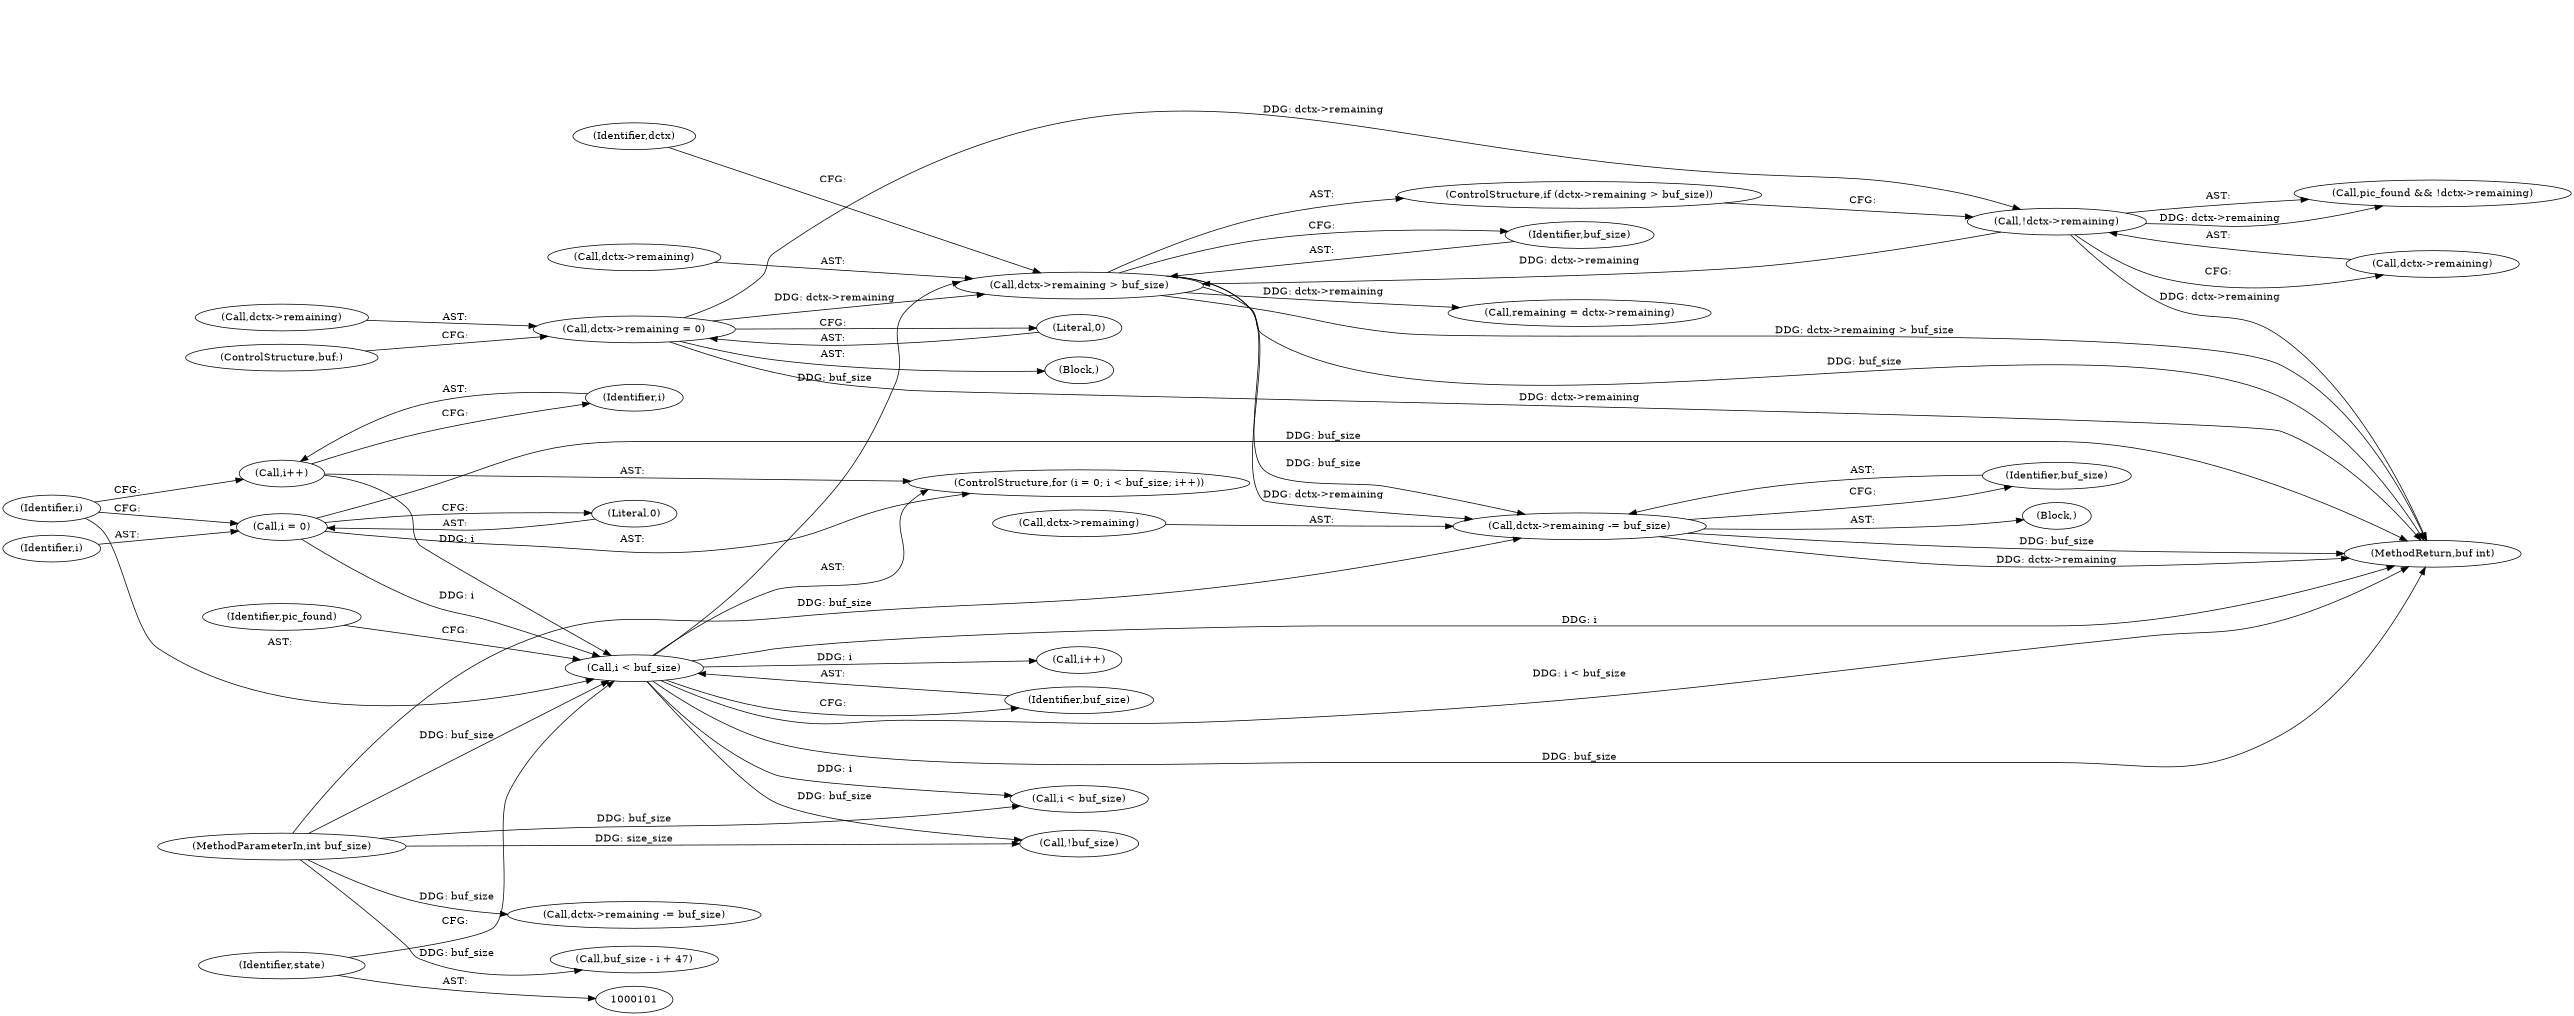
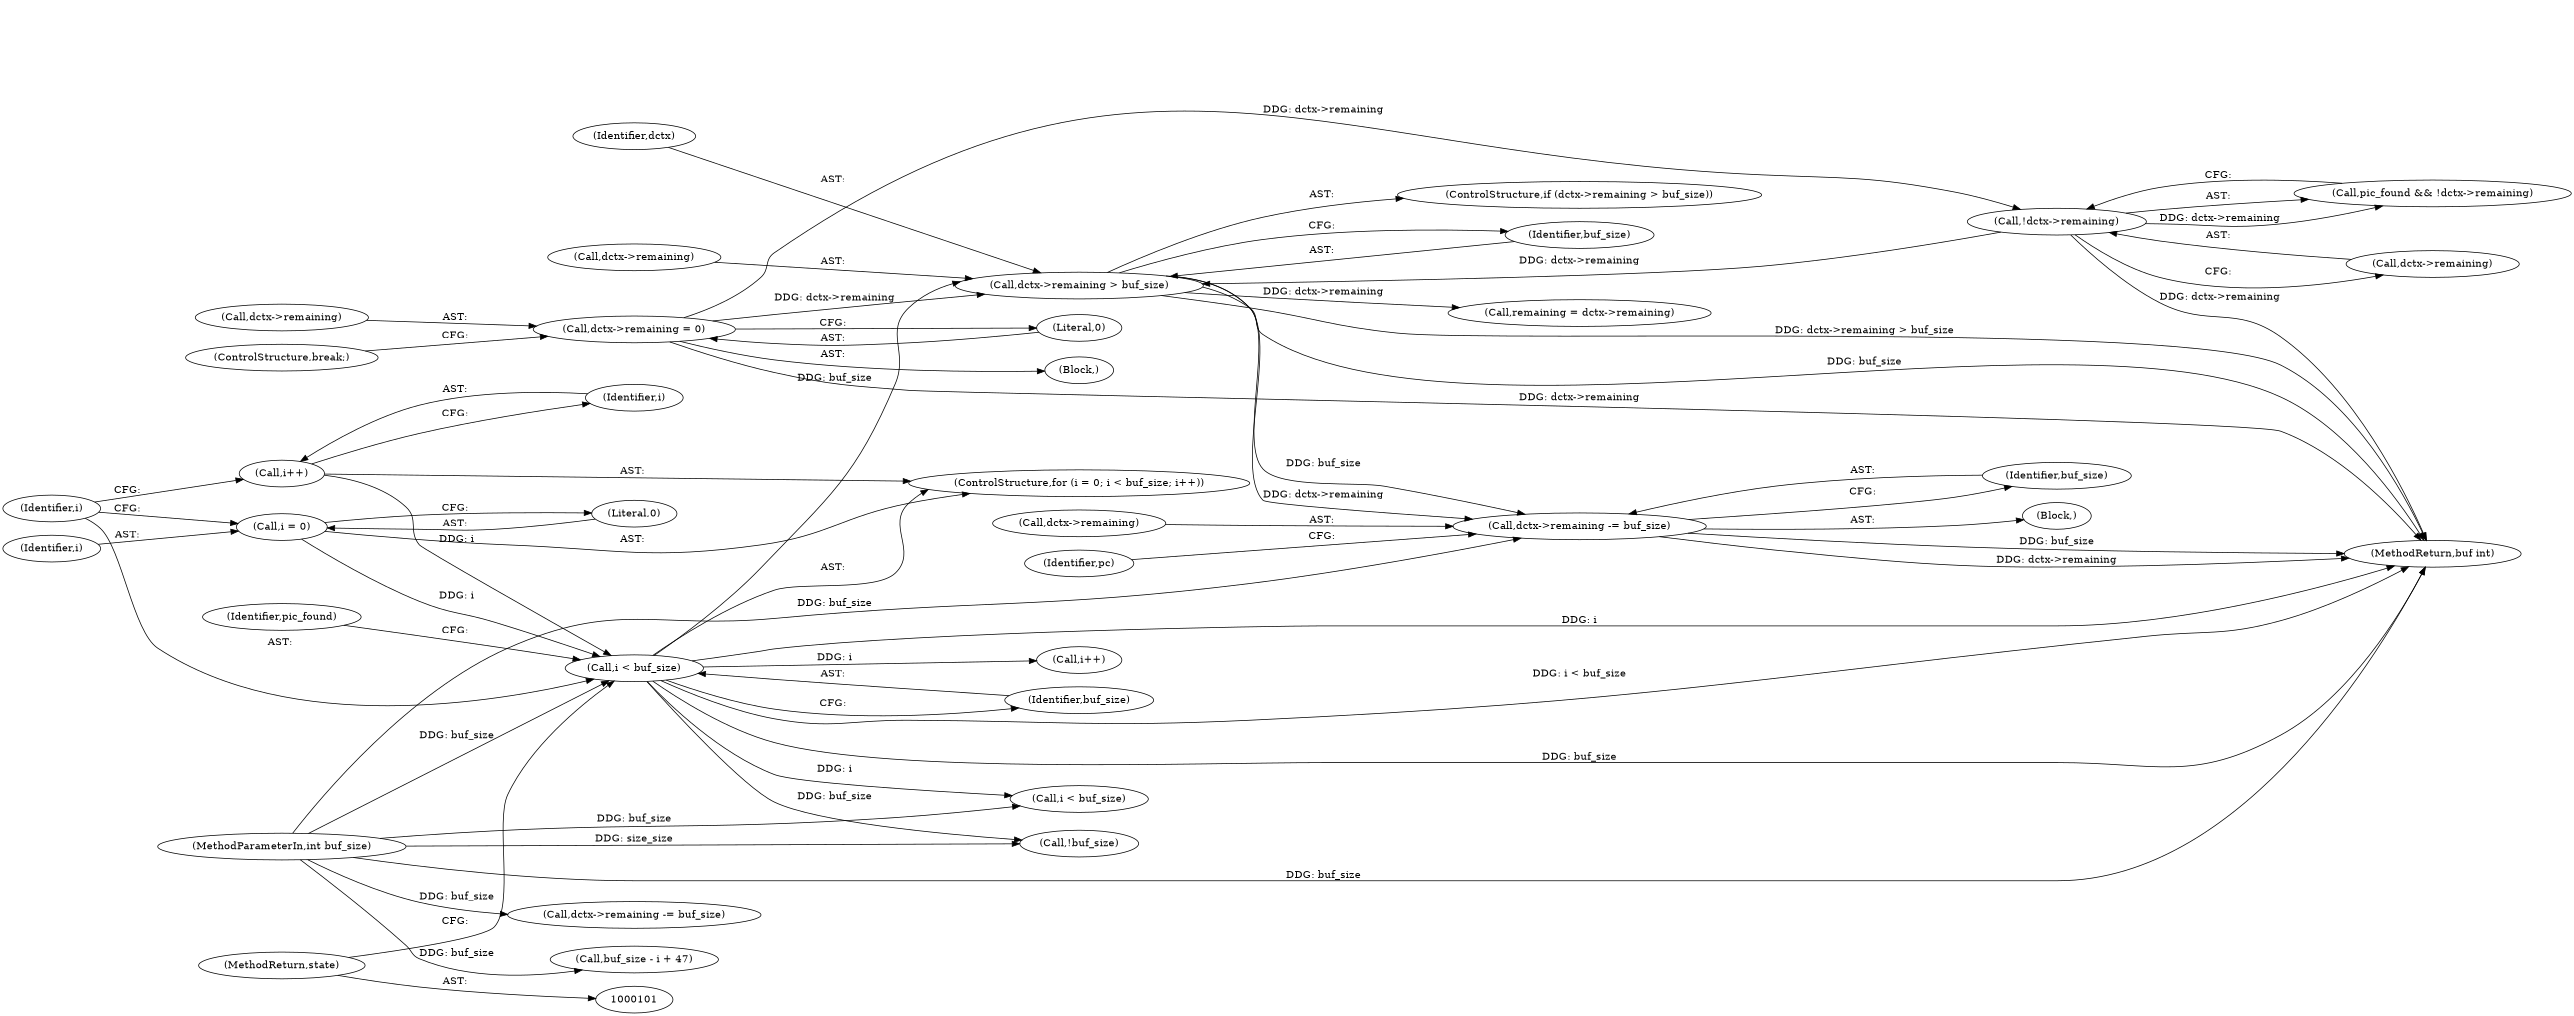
(835, 180) -> (835, 180)
(1845, 210) -> (2217, 182)
(282, 358) -> (282, 358)
(1361, 442) -> (1454, 881)
none -> (1079, 563)
(282, 965) -> (282, 965)
